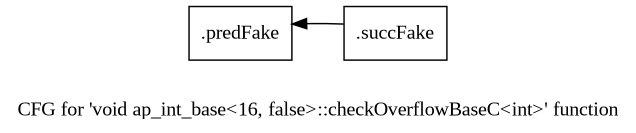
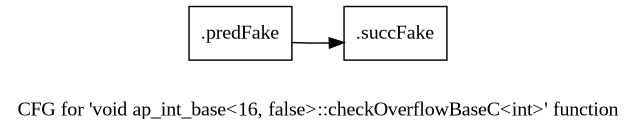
(325, 24) -> (311, 43)
